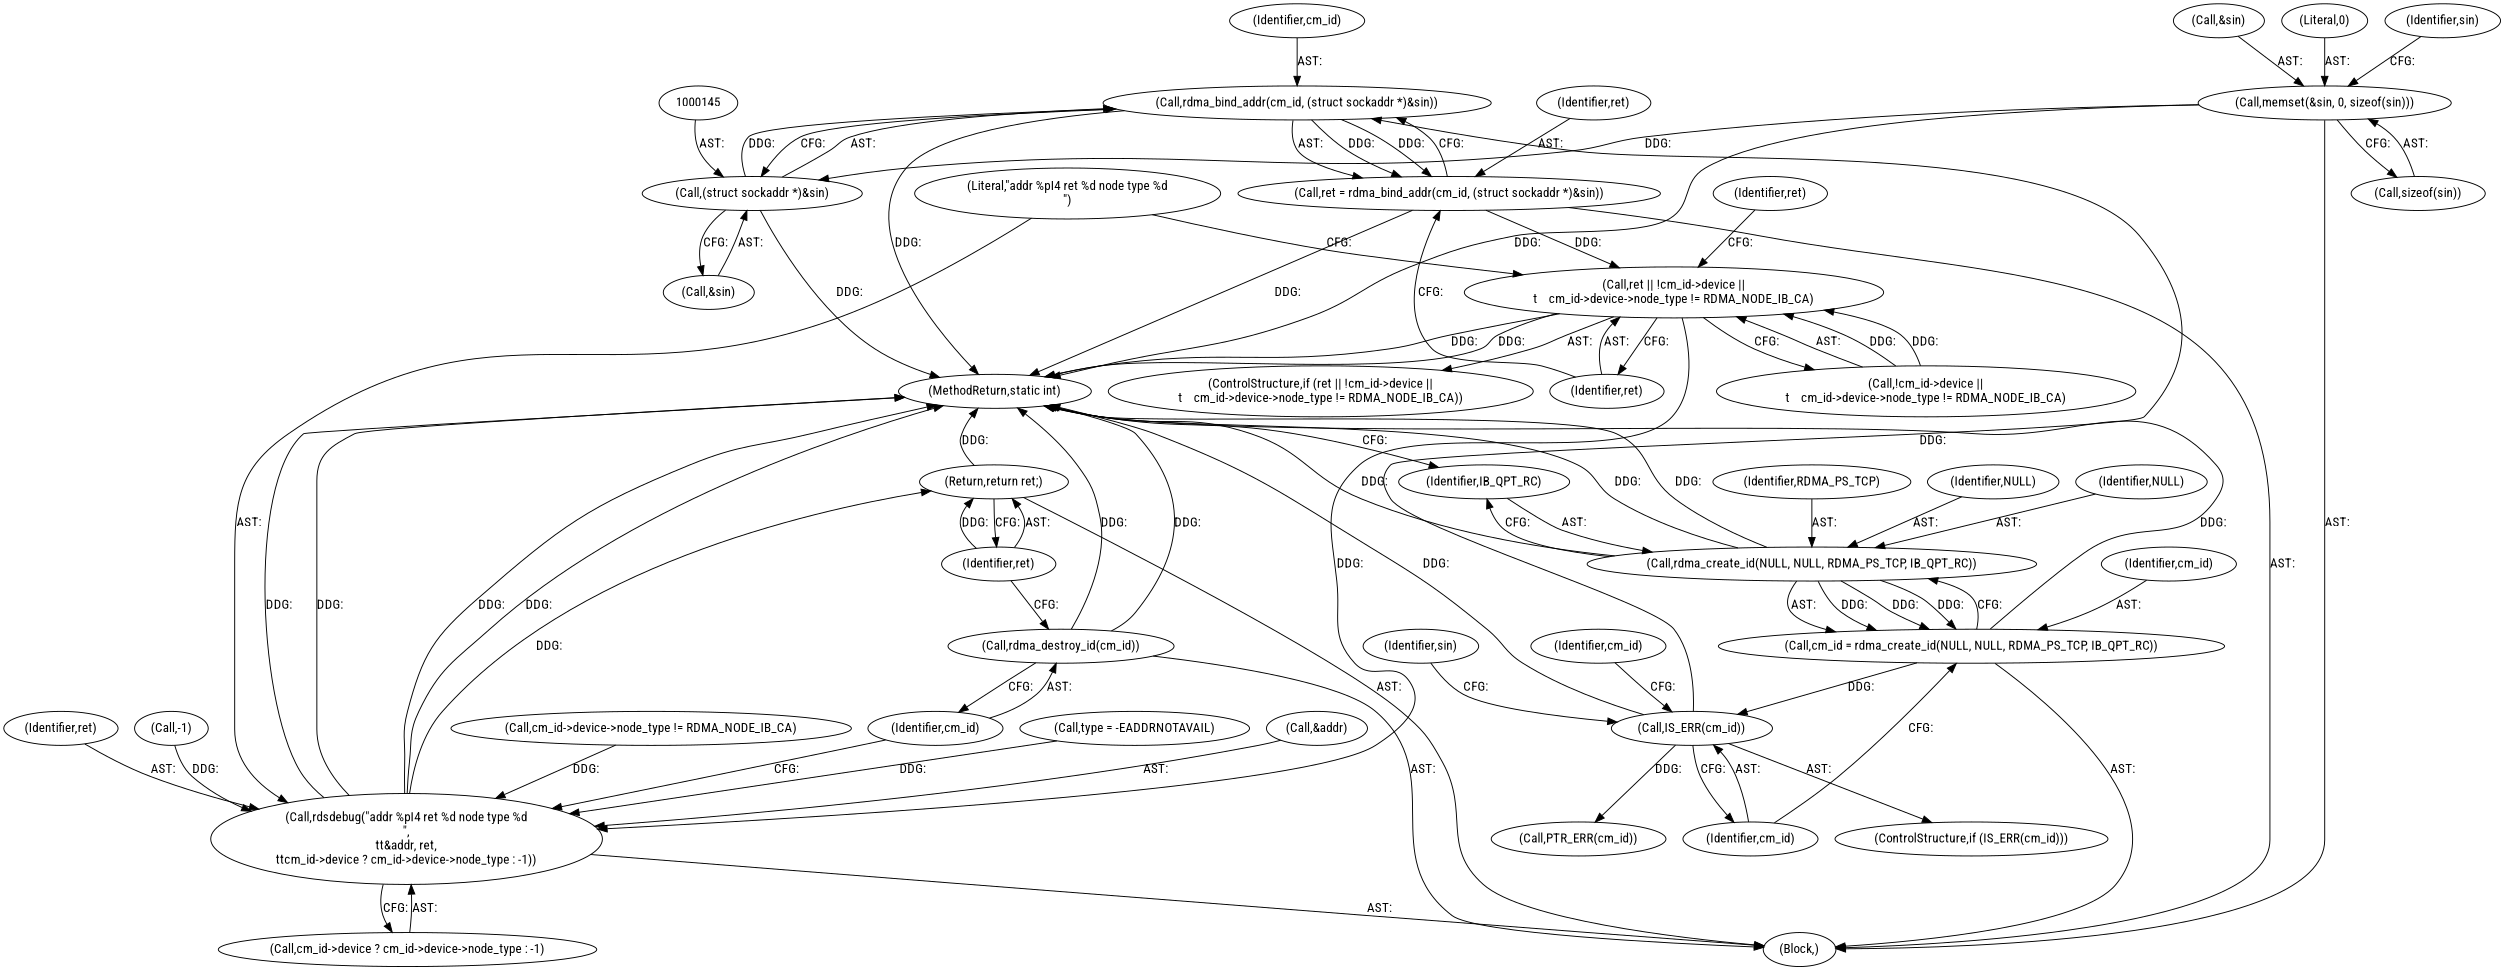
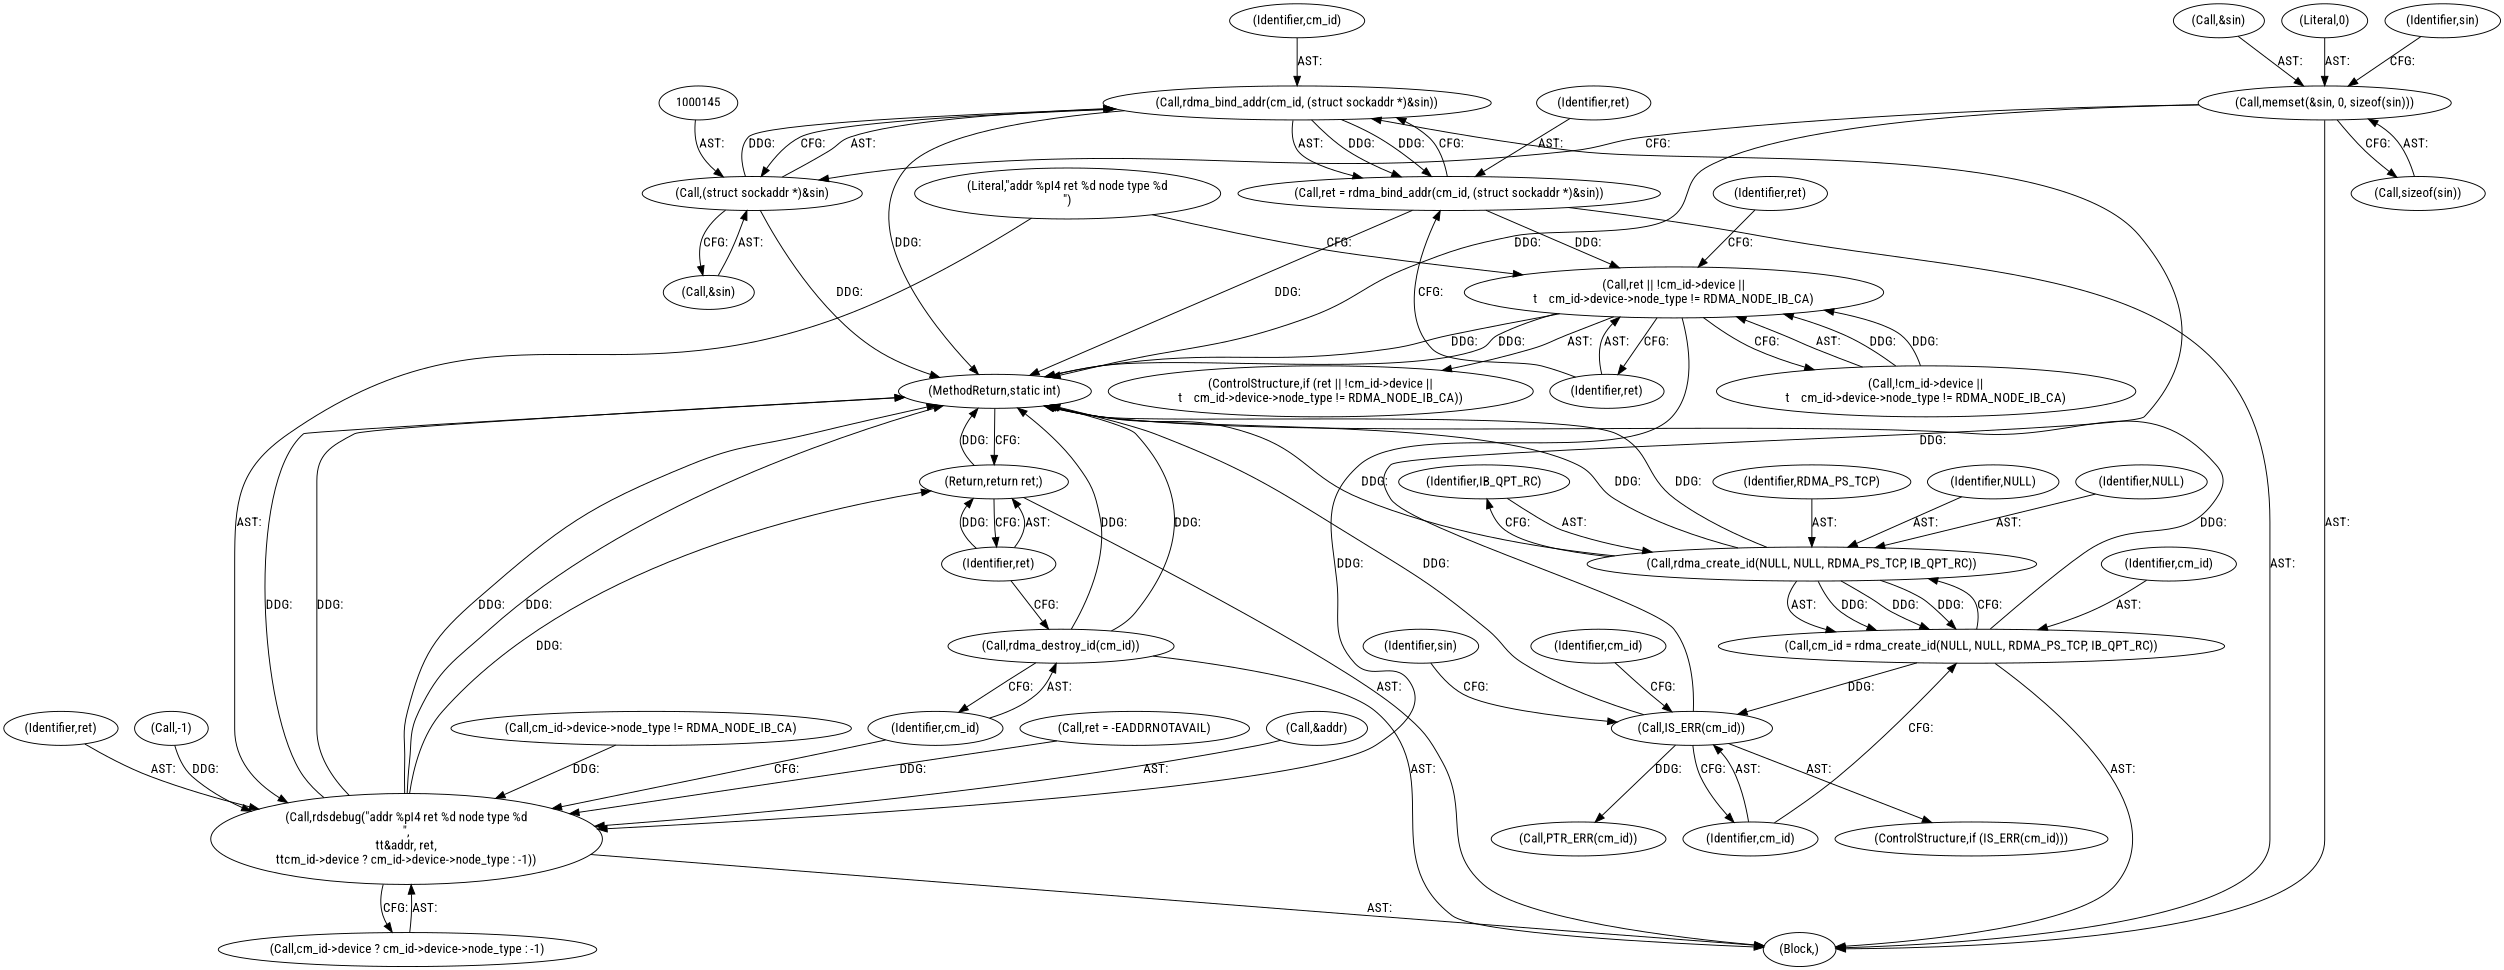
(1659, 144) -> (1659, 144)
(1297, 434) -> (995, 432)
(1135, 728) -> (1135, 728)
